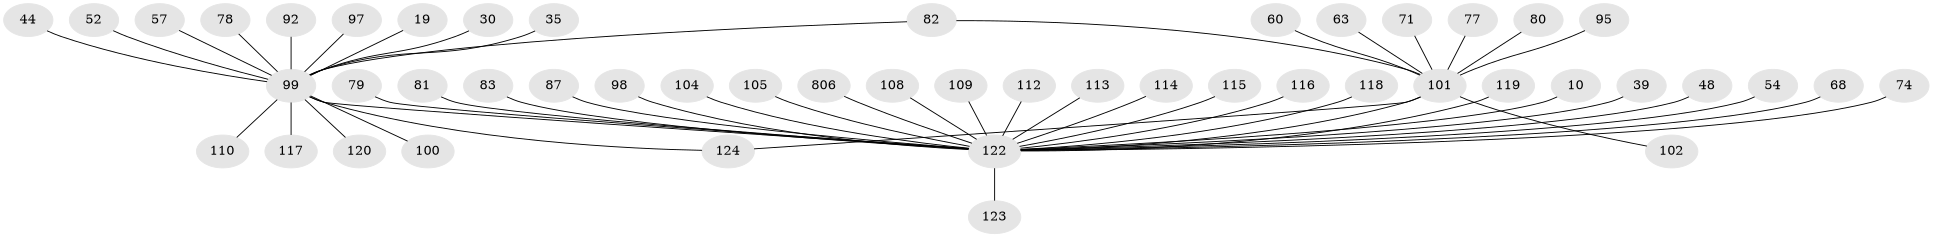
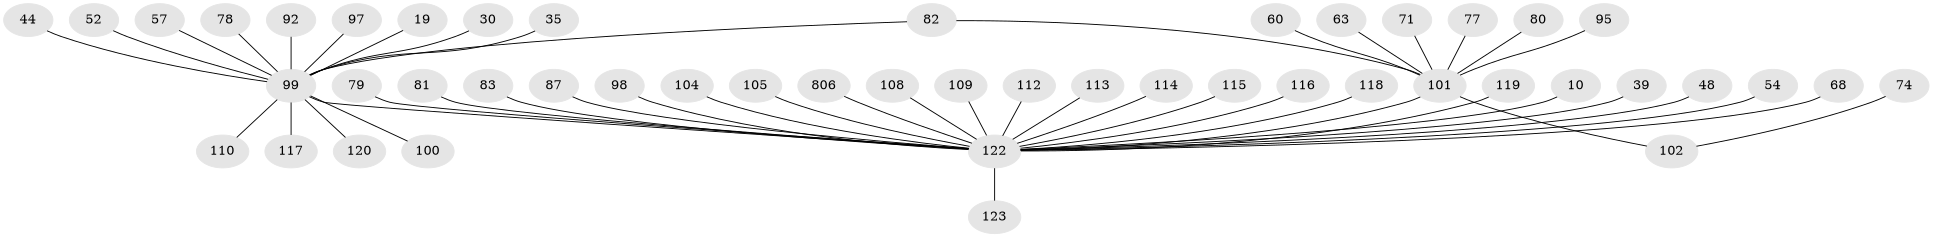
(1672, 128) -> (1792, 126)
(728, 151) -> none
